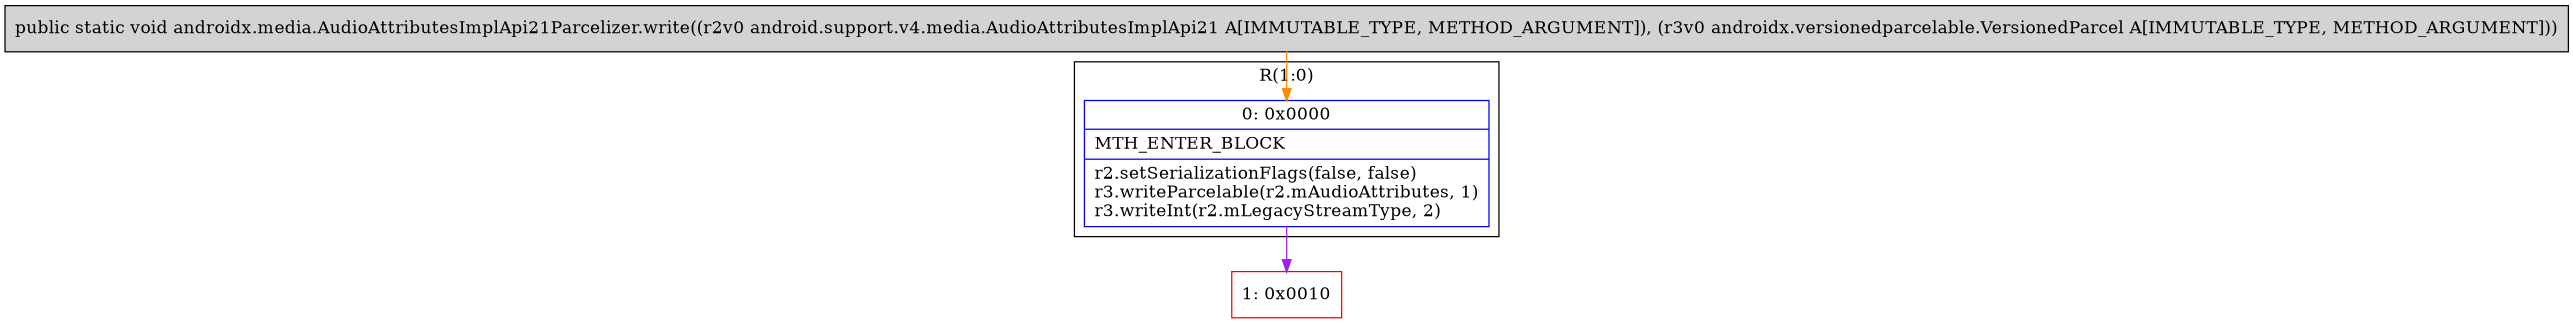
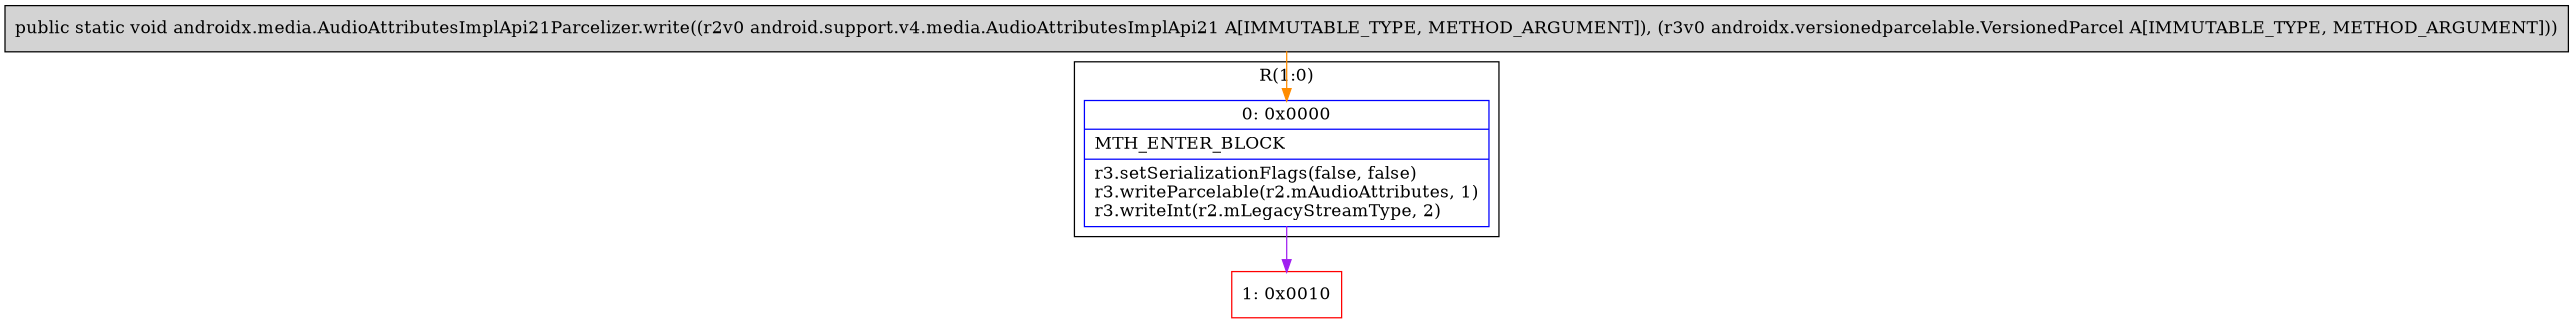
(1256, 174) -> (1256, 174)
